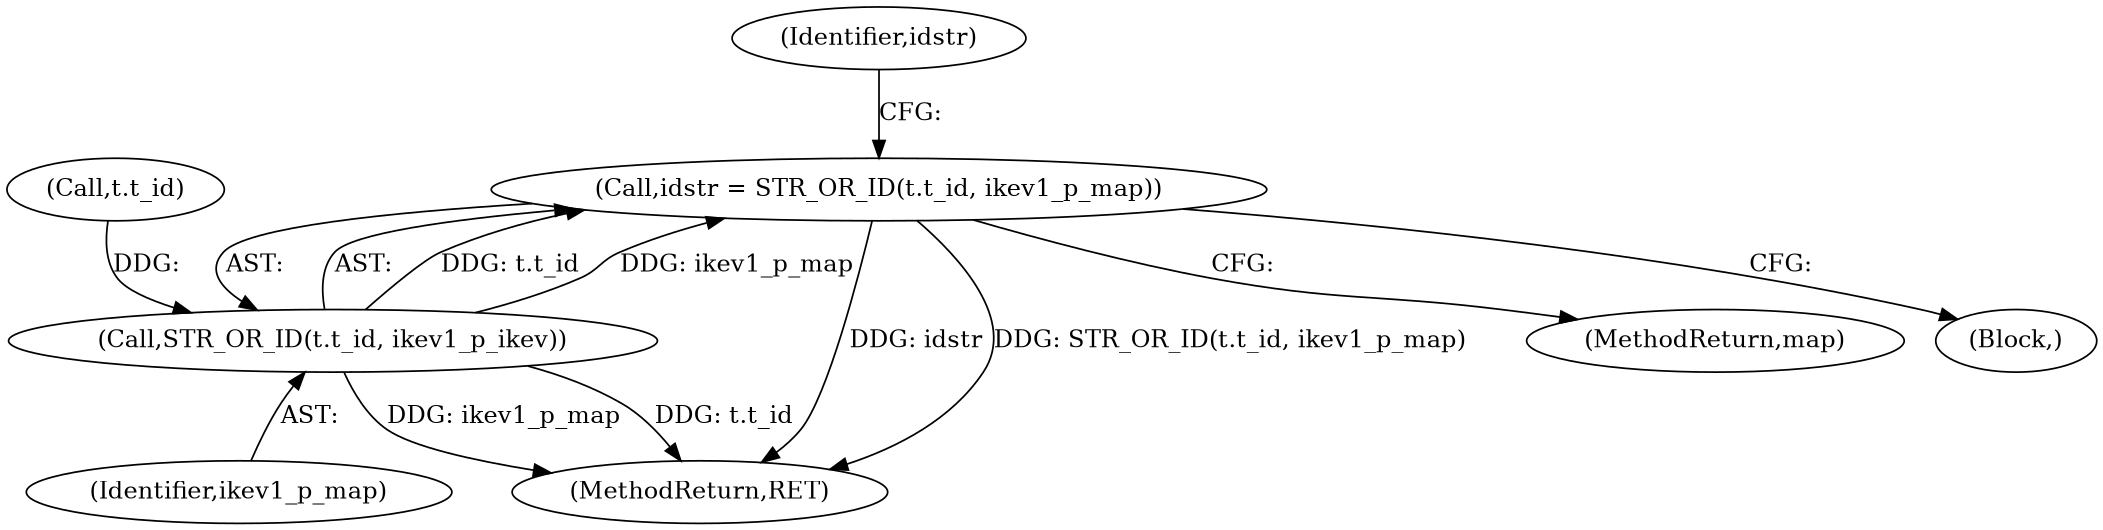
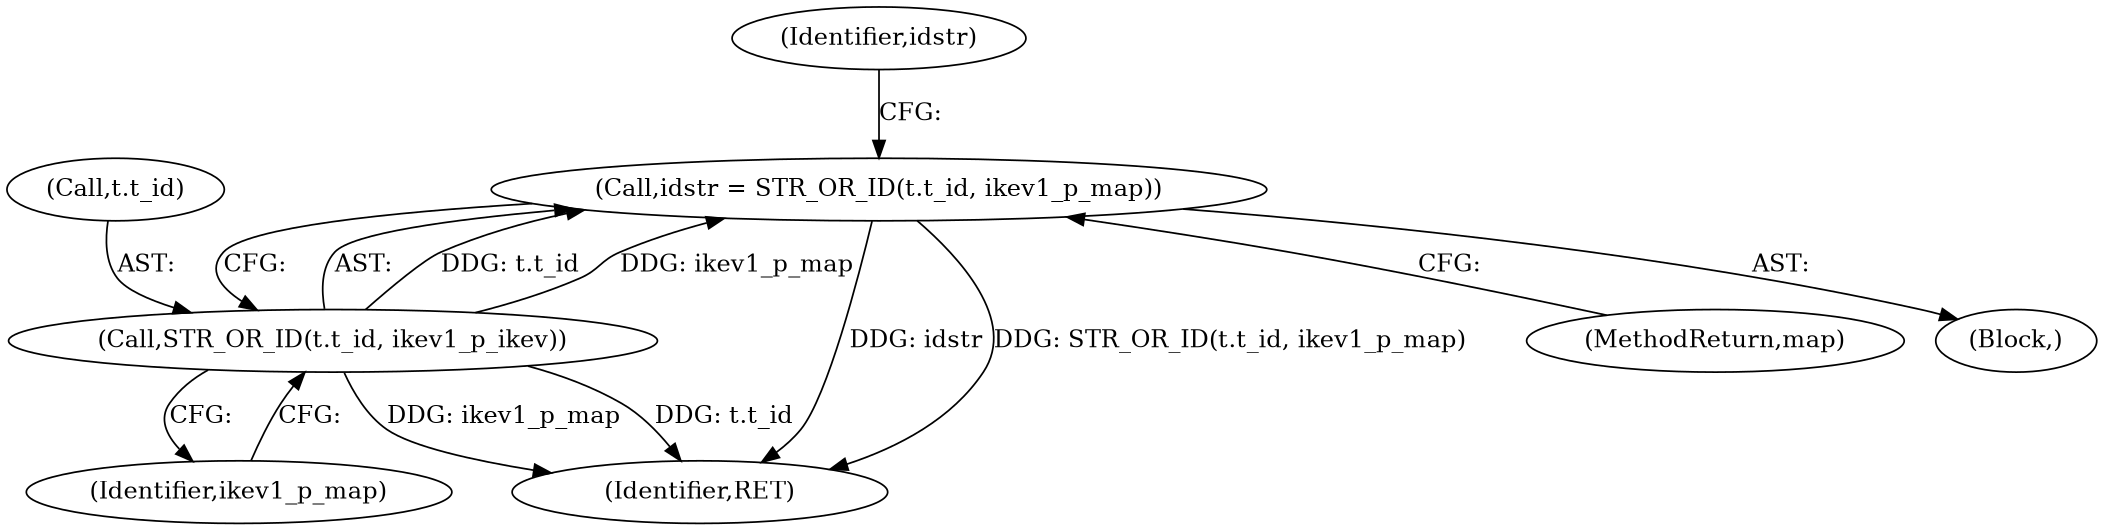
(150, 265) -> (150, 265)
(259, 265) -> (259, 265)
(1785, 265) -> (1785, 265)
(1264, 287) -> (1346, 263)
none -> (170, 403)
(314, 416) -> (314, 416)
(700, 492) -> (700, 492)
